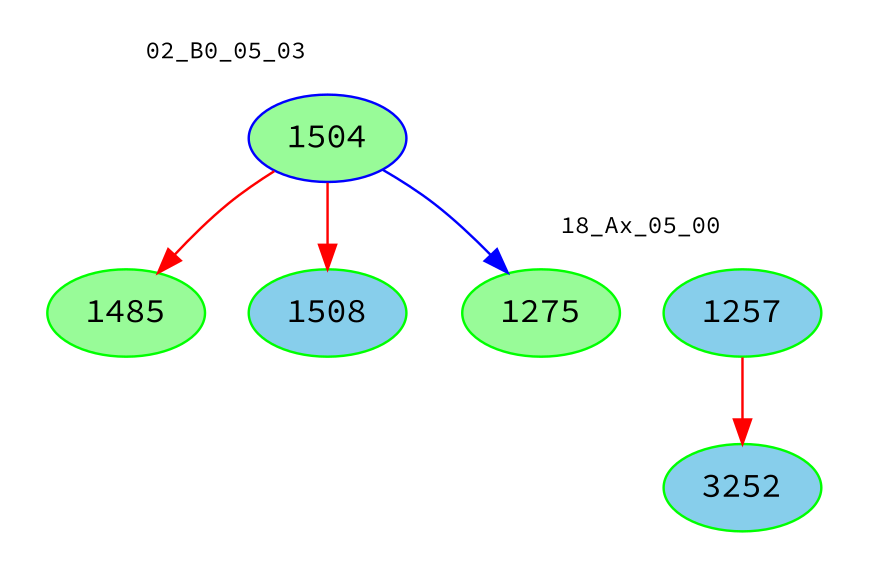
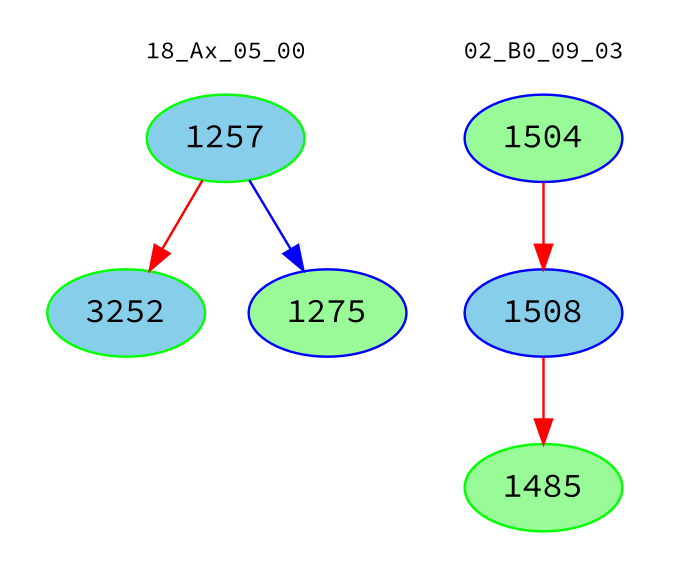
(227, 52) -> (545, 52)
(221, 209) -> (544, 388)
(461, 226) -> (270, 215)
(328, 313) -> (544, 313)
(541, 313) -> (328, 313)
